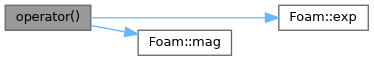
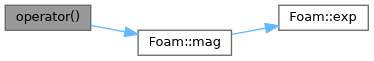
(178, 18) -> (249, 31)
